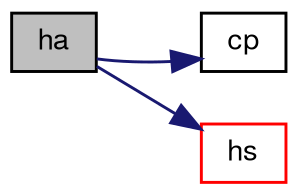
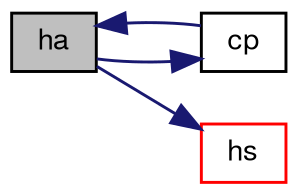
none -> (163, 23)
